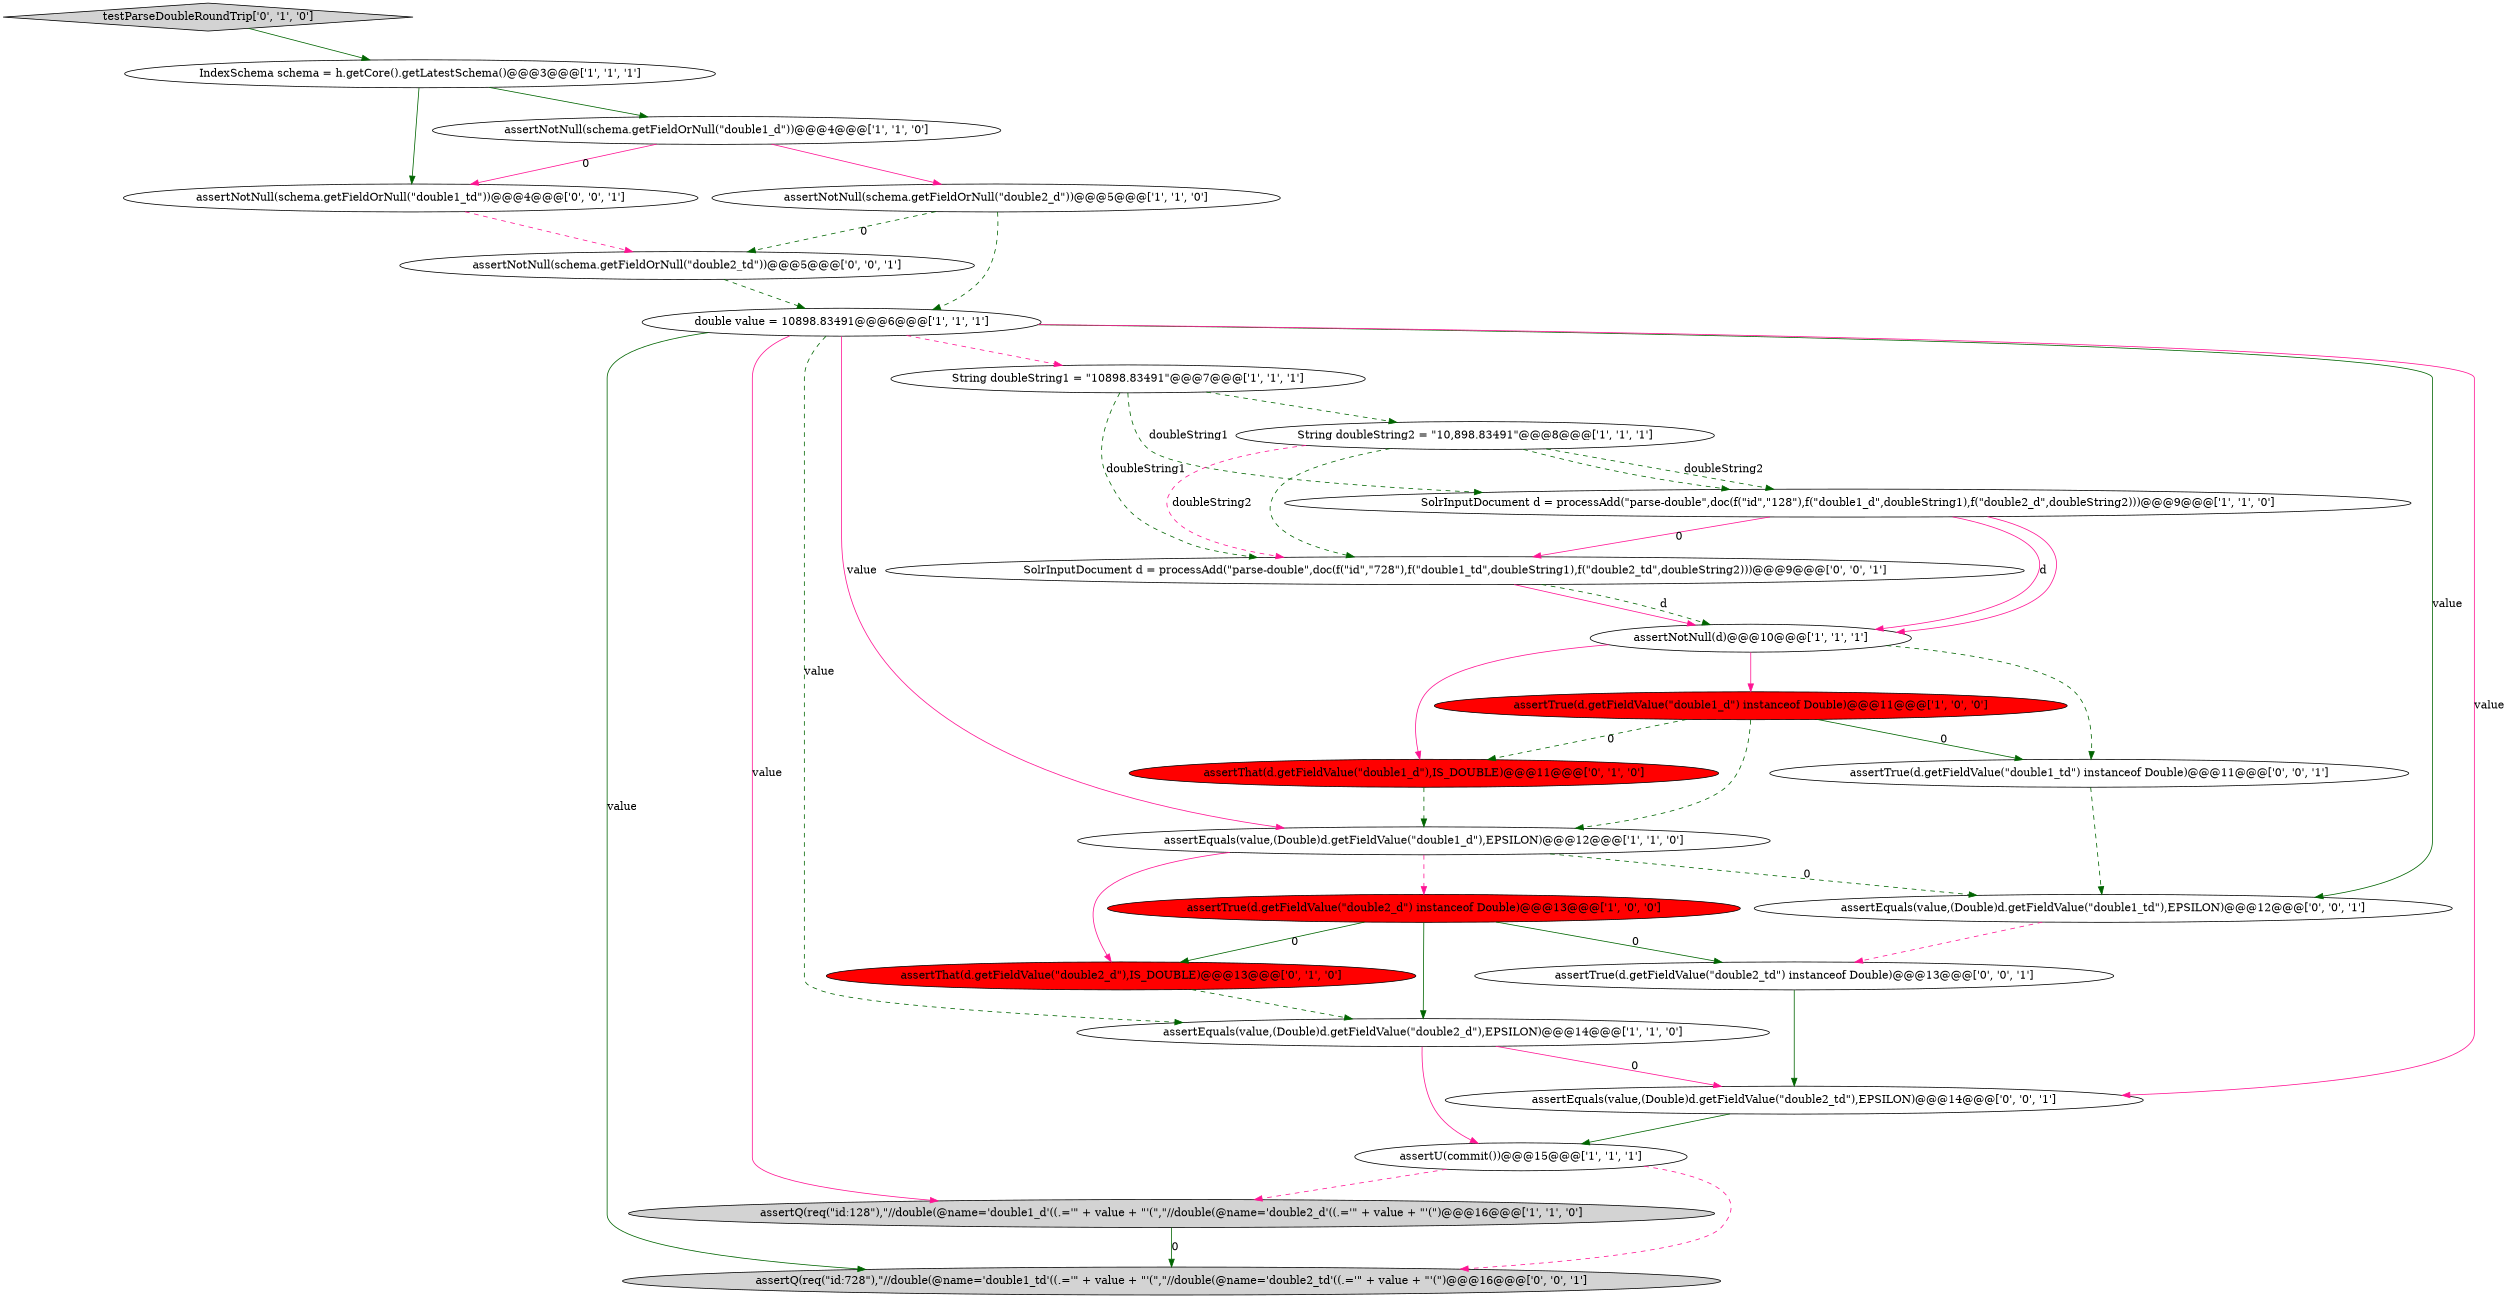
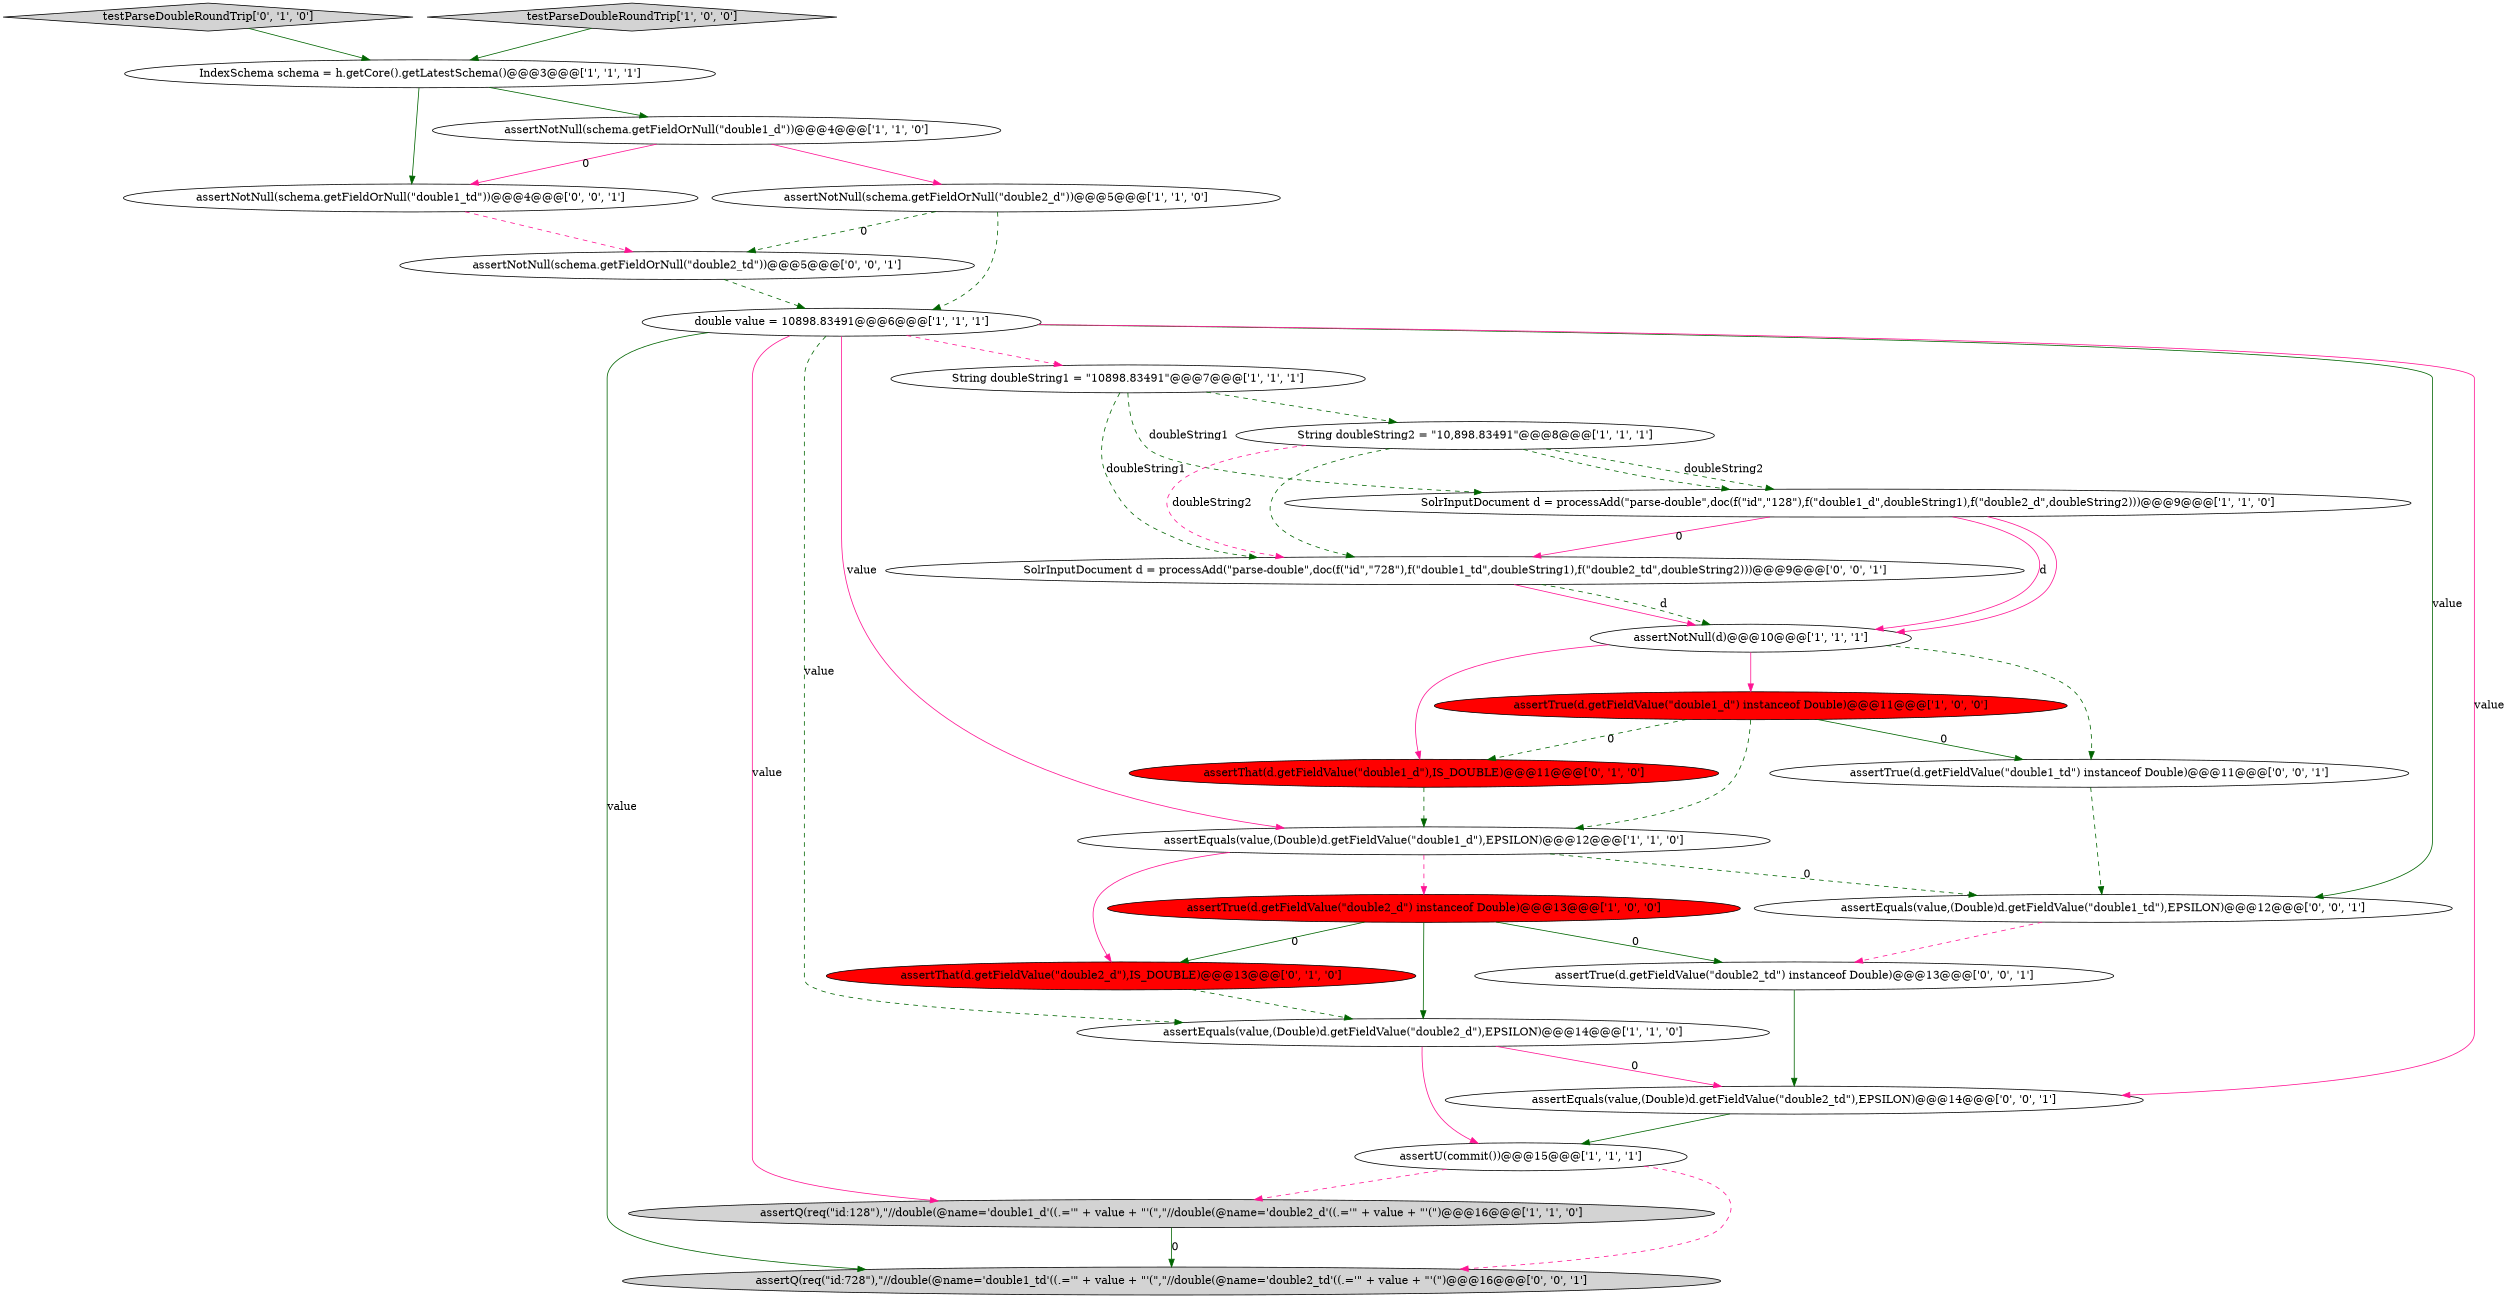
none -> (632, 17)
